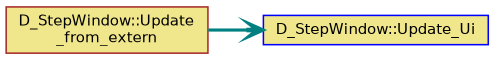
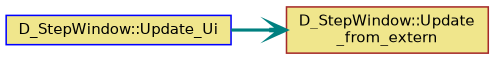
(228, 30) -> (251, 30)
